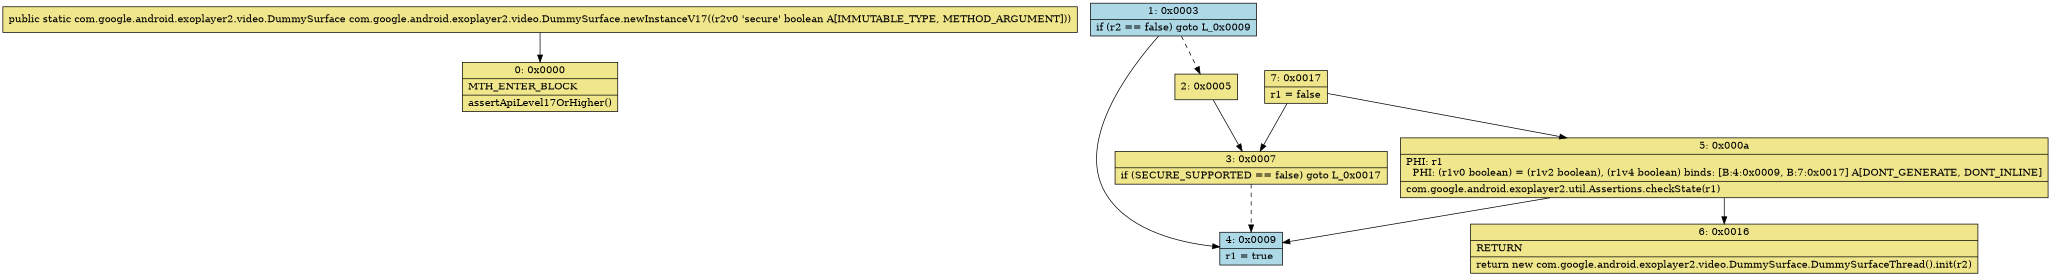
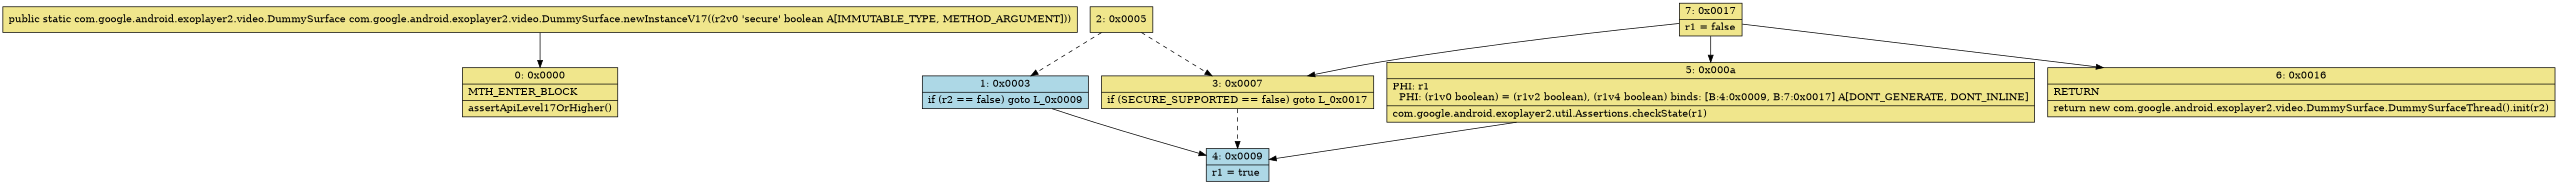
(1189, 52) -> (1069, 52)
(1226, 122) -> (1174, 52)
(1724, 207) -> (1919, 45)
